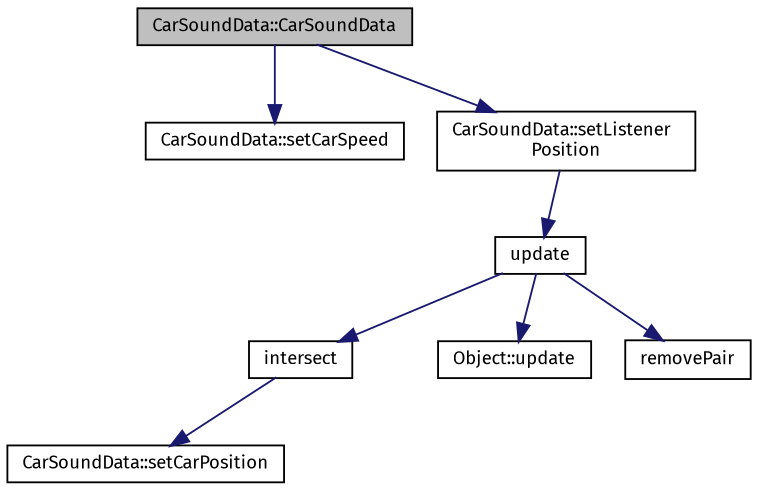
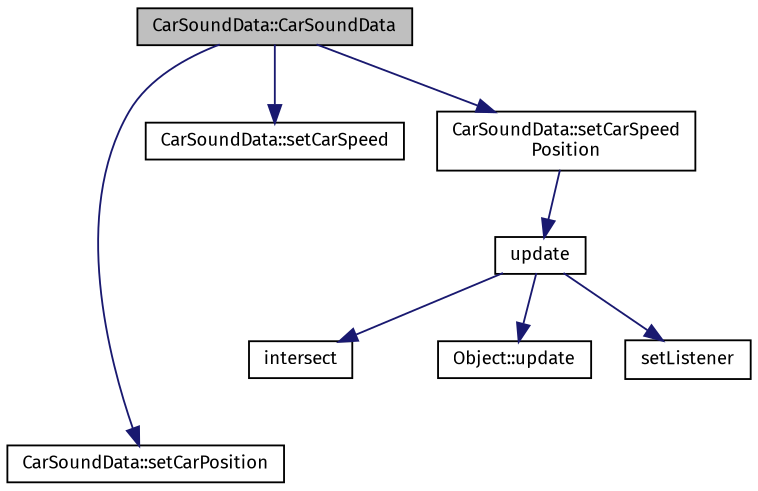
(566, 141) -> (566, 141)
(688, 360) -> (688, 360)
(231, 407) -> (100, 212)
